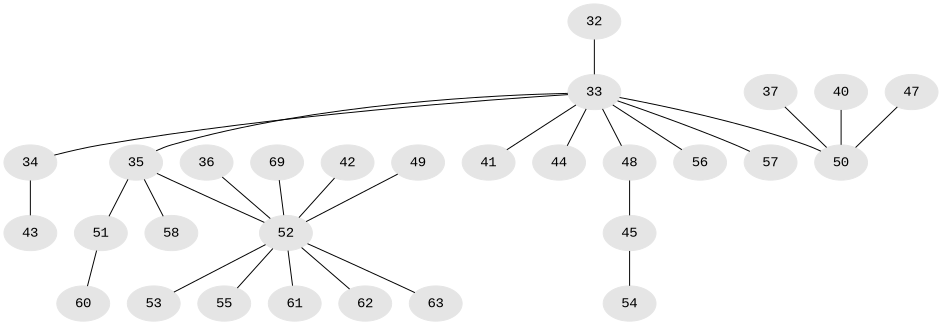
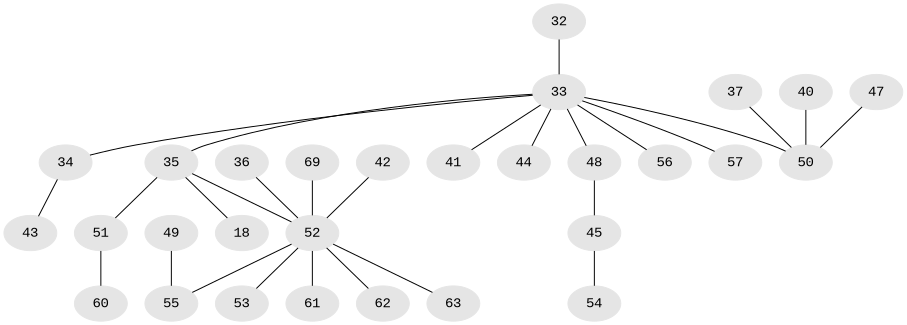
(352, 198) -> (171, 268)
(171, 233) -> (242, 233)
